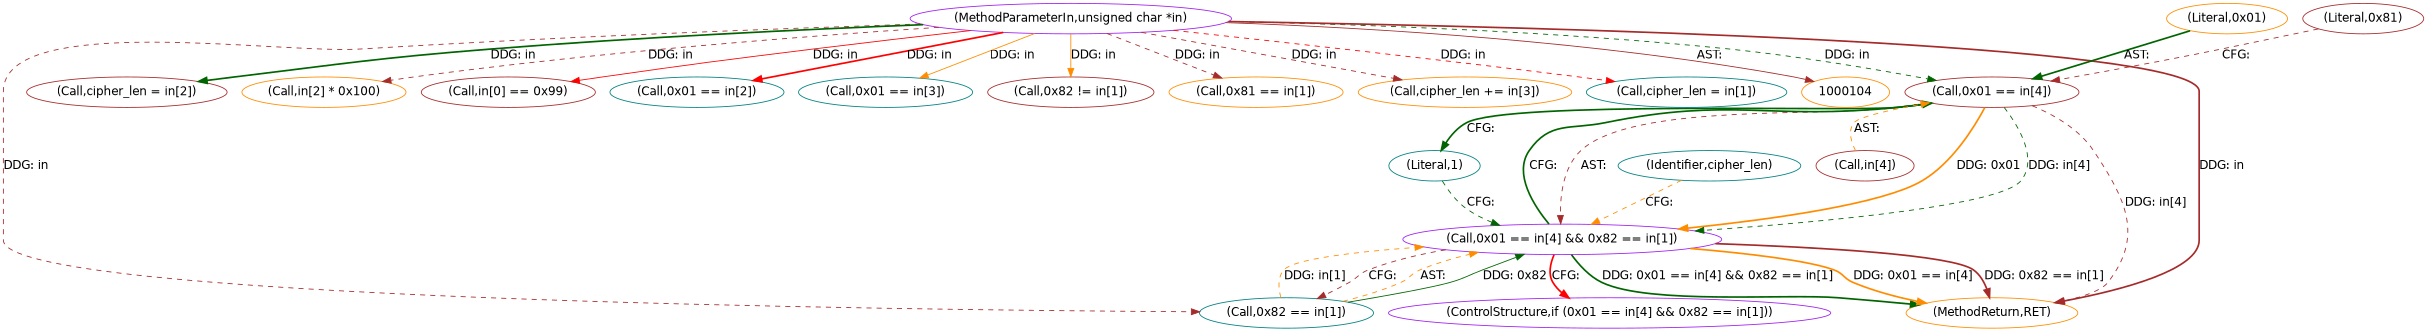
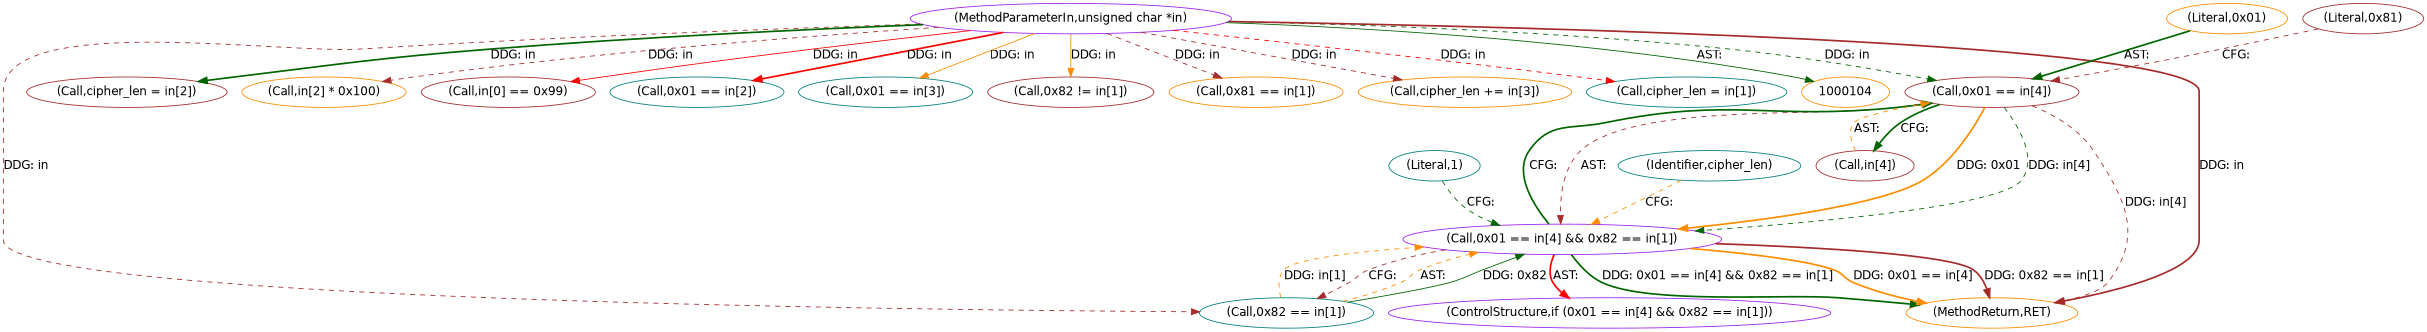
(1517, 41) -> (1517, 41)
(1659, 109) -> (1906, 119)
(1568, 276) -> (1568, 276)
